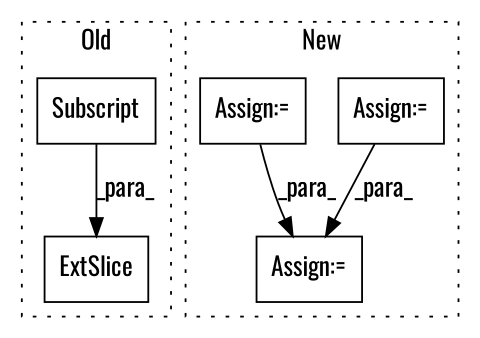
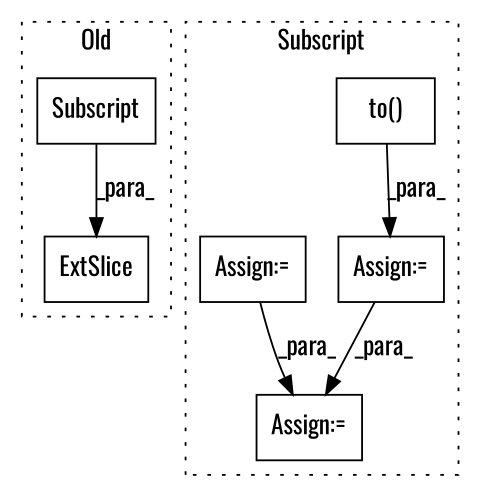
(322, 43) -> (322, 43)
none -> (386, 111)
